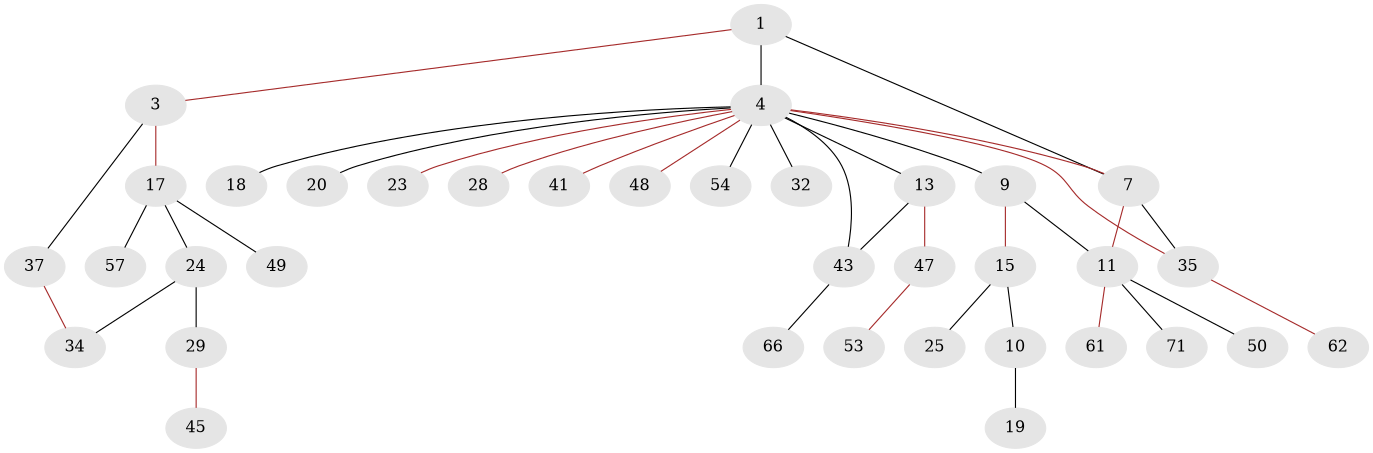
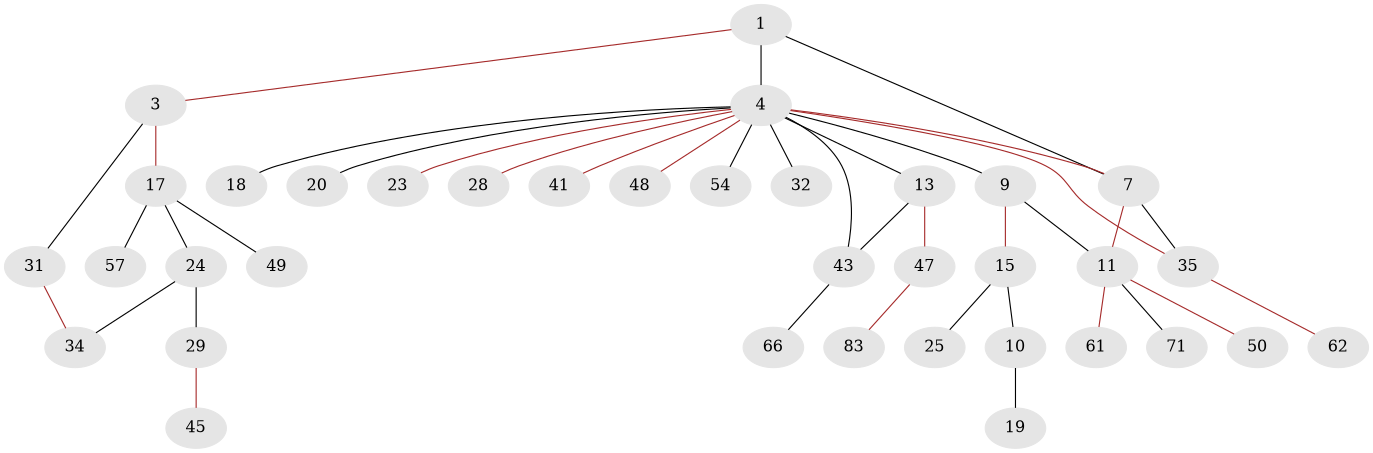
(35, 267) -> (35, 267)
(1182, 307) -> (1182, 307)
(854, 347) -> (854, 347)
